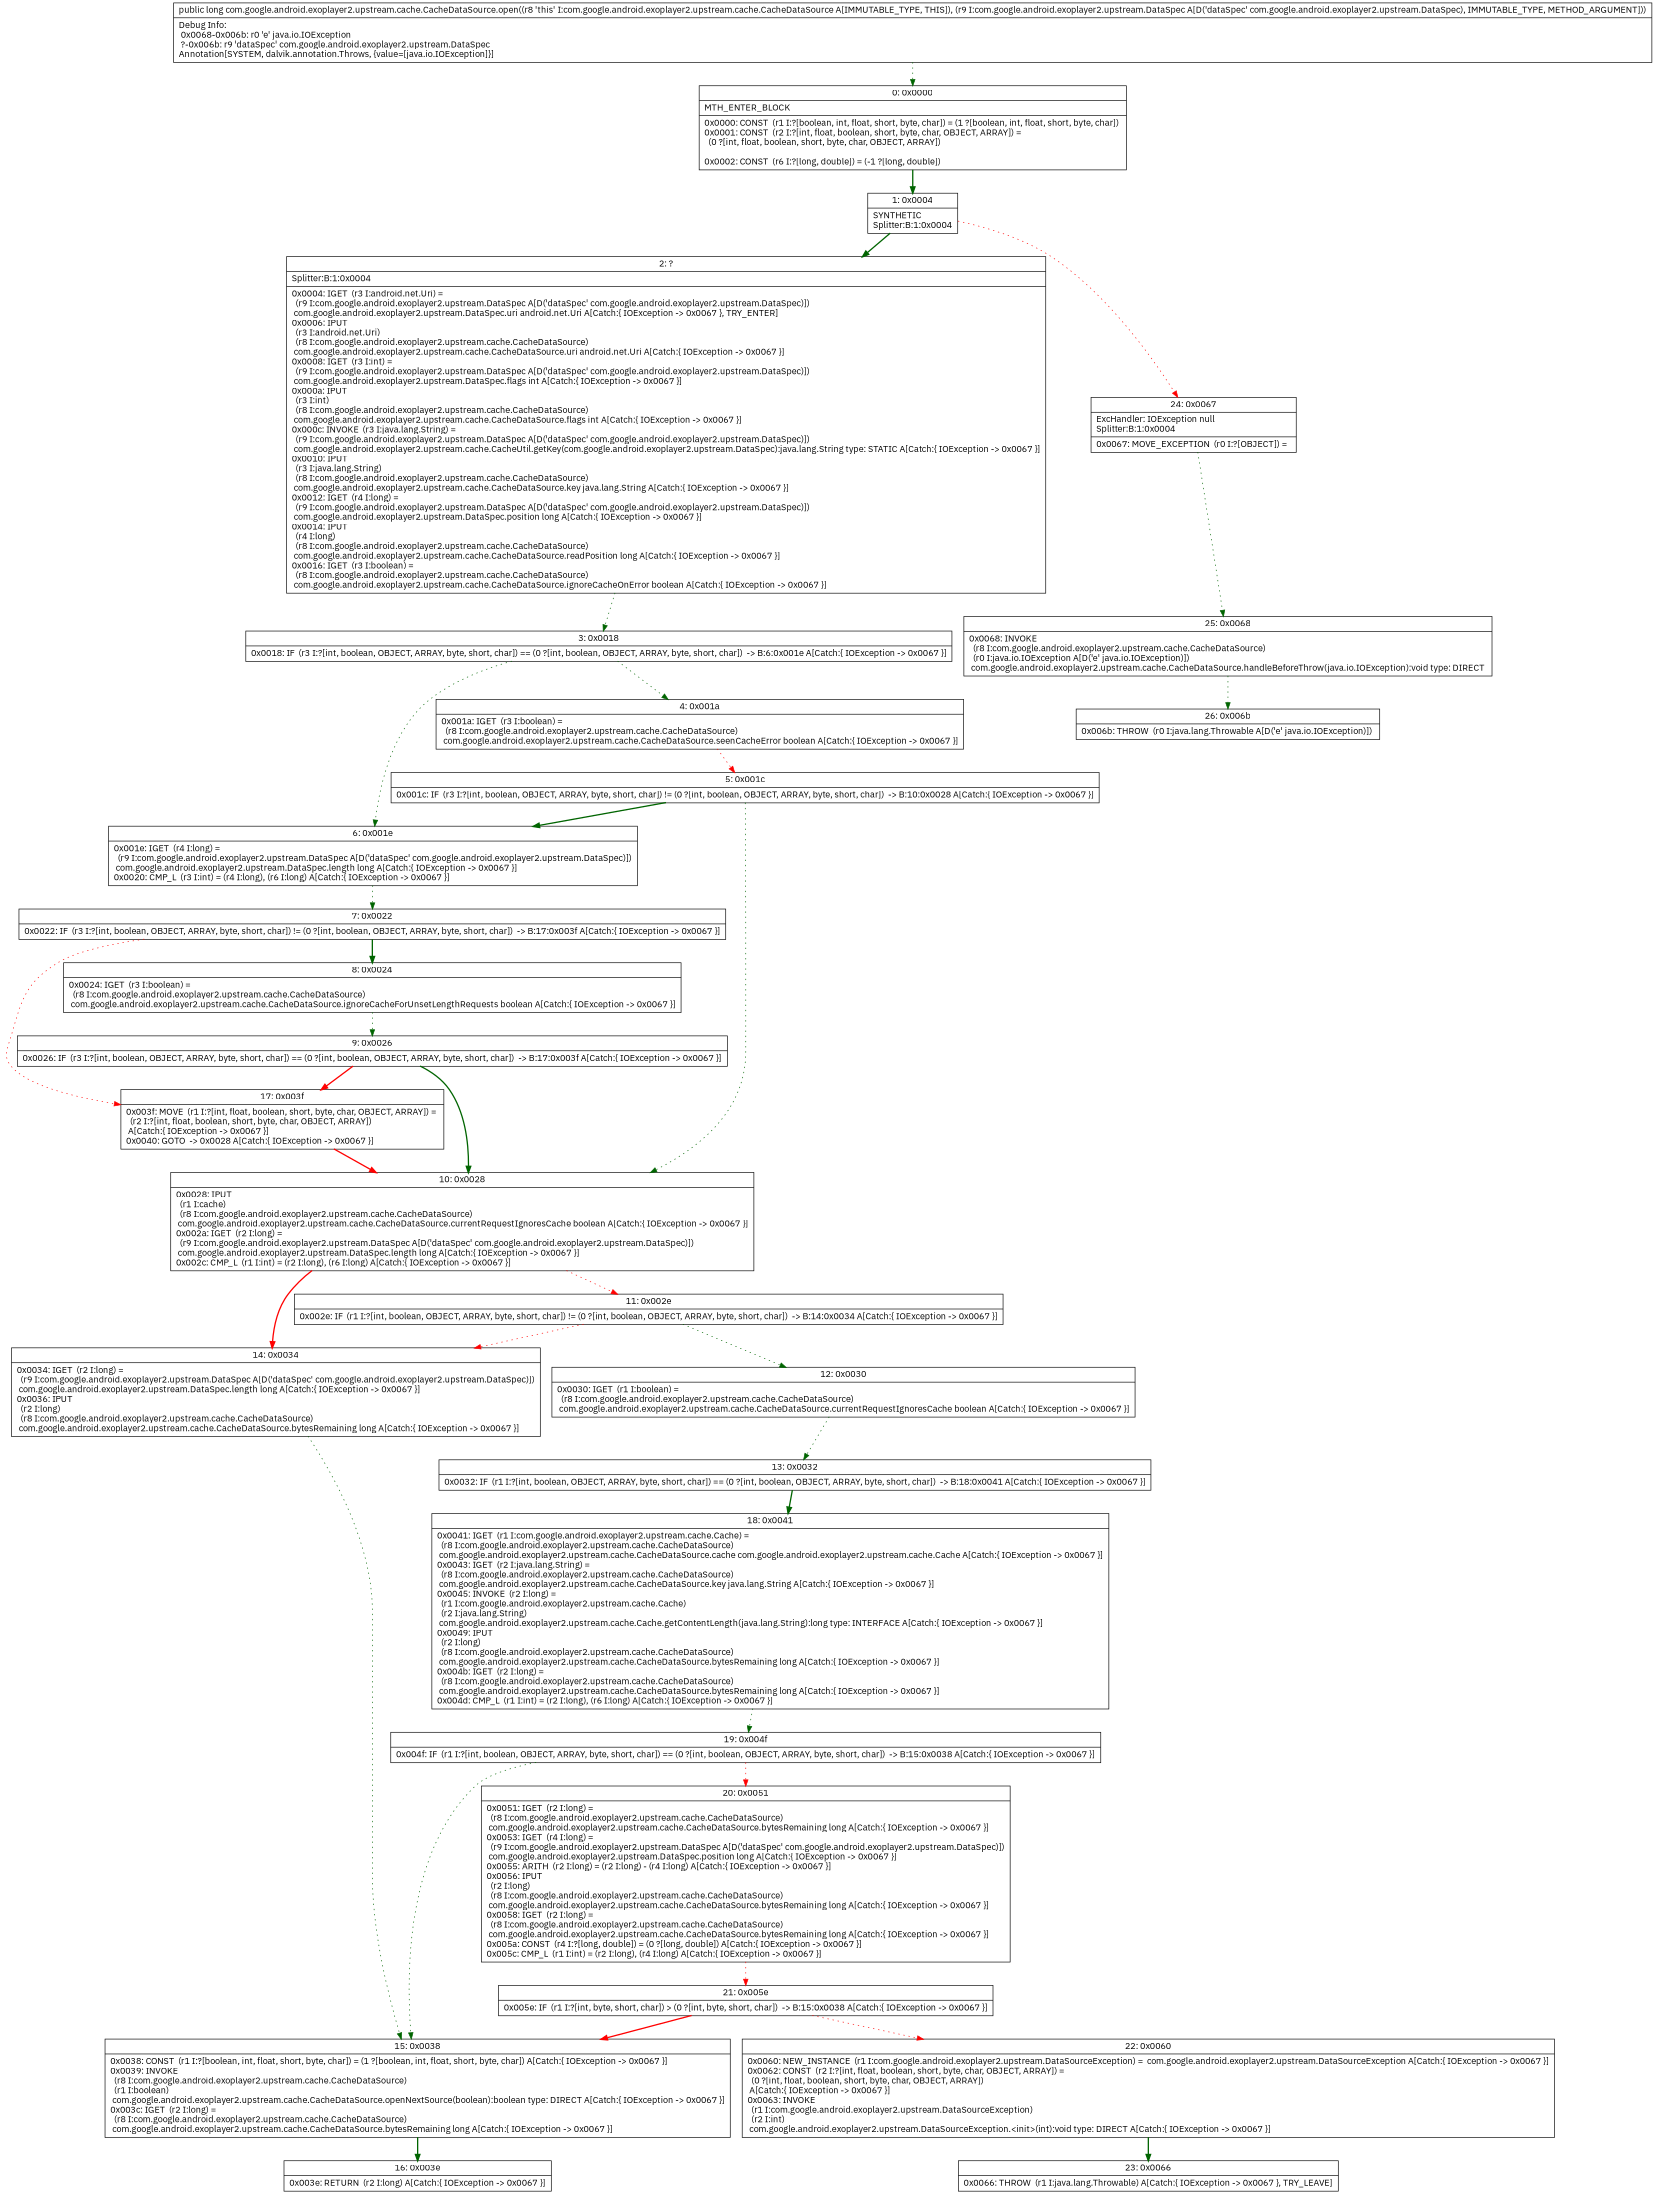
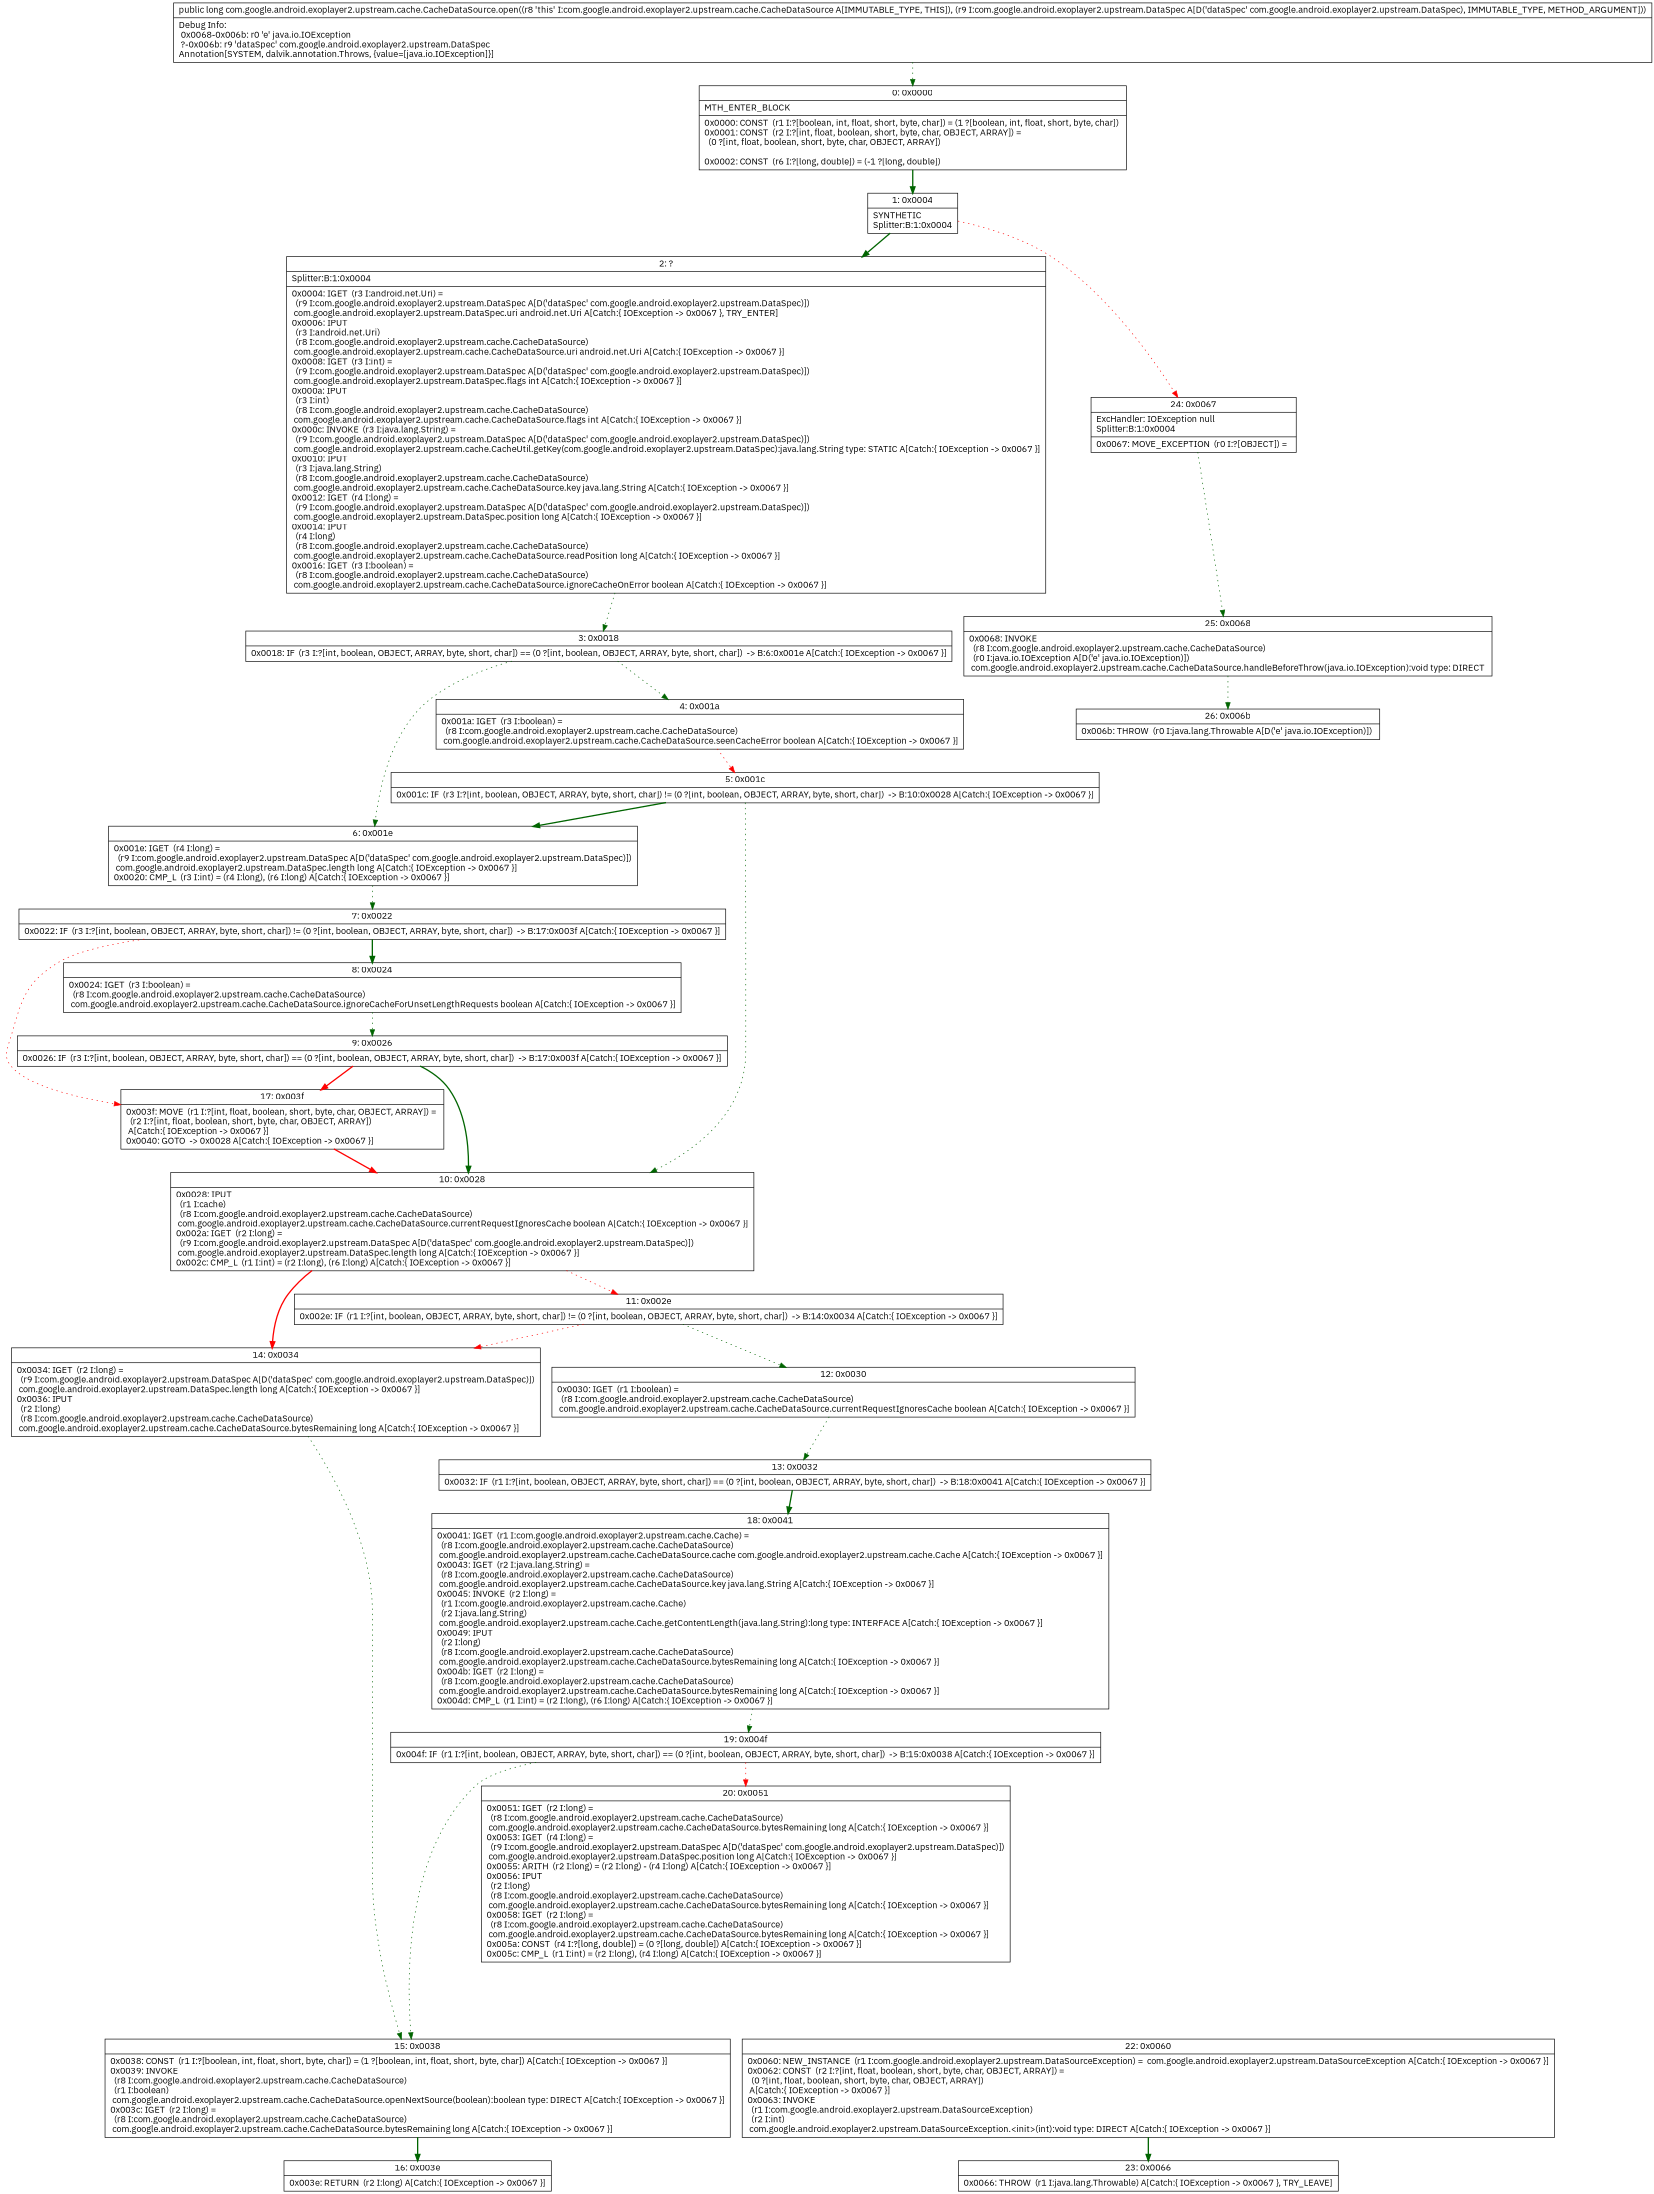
(746, 2001) -> none
